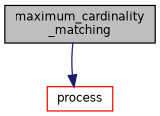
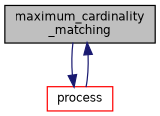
none -> (88, 71)
